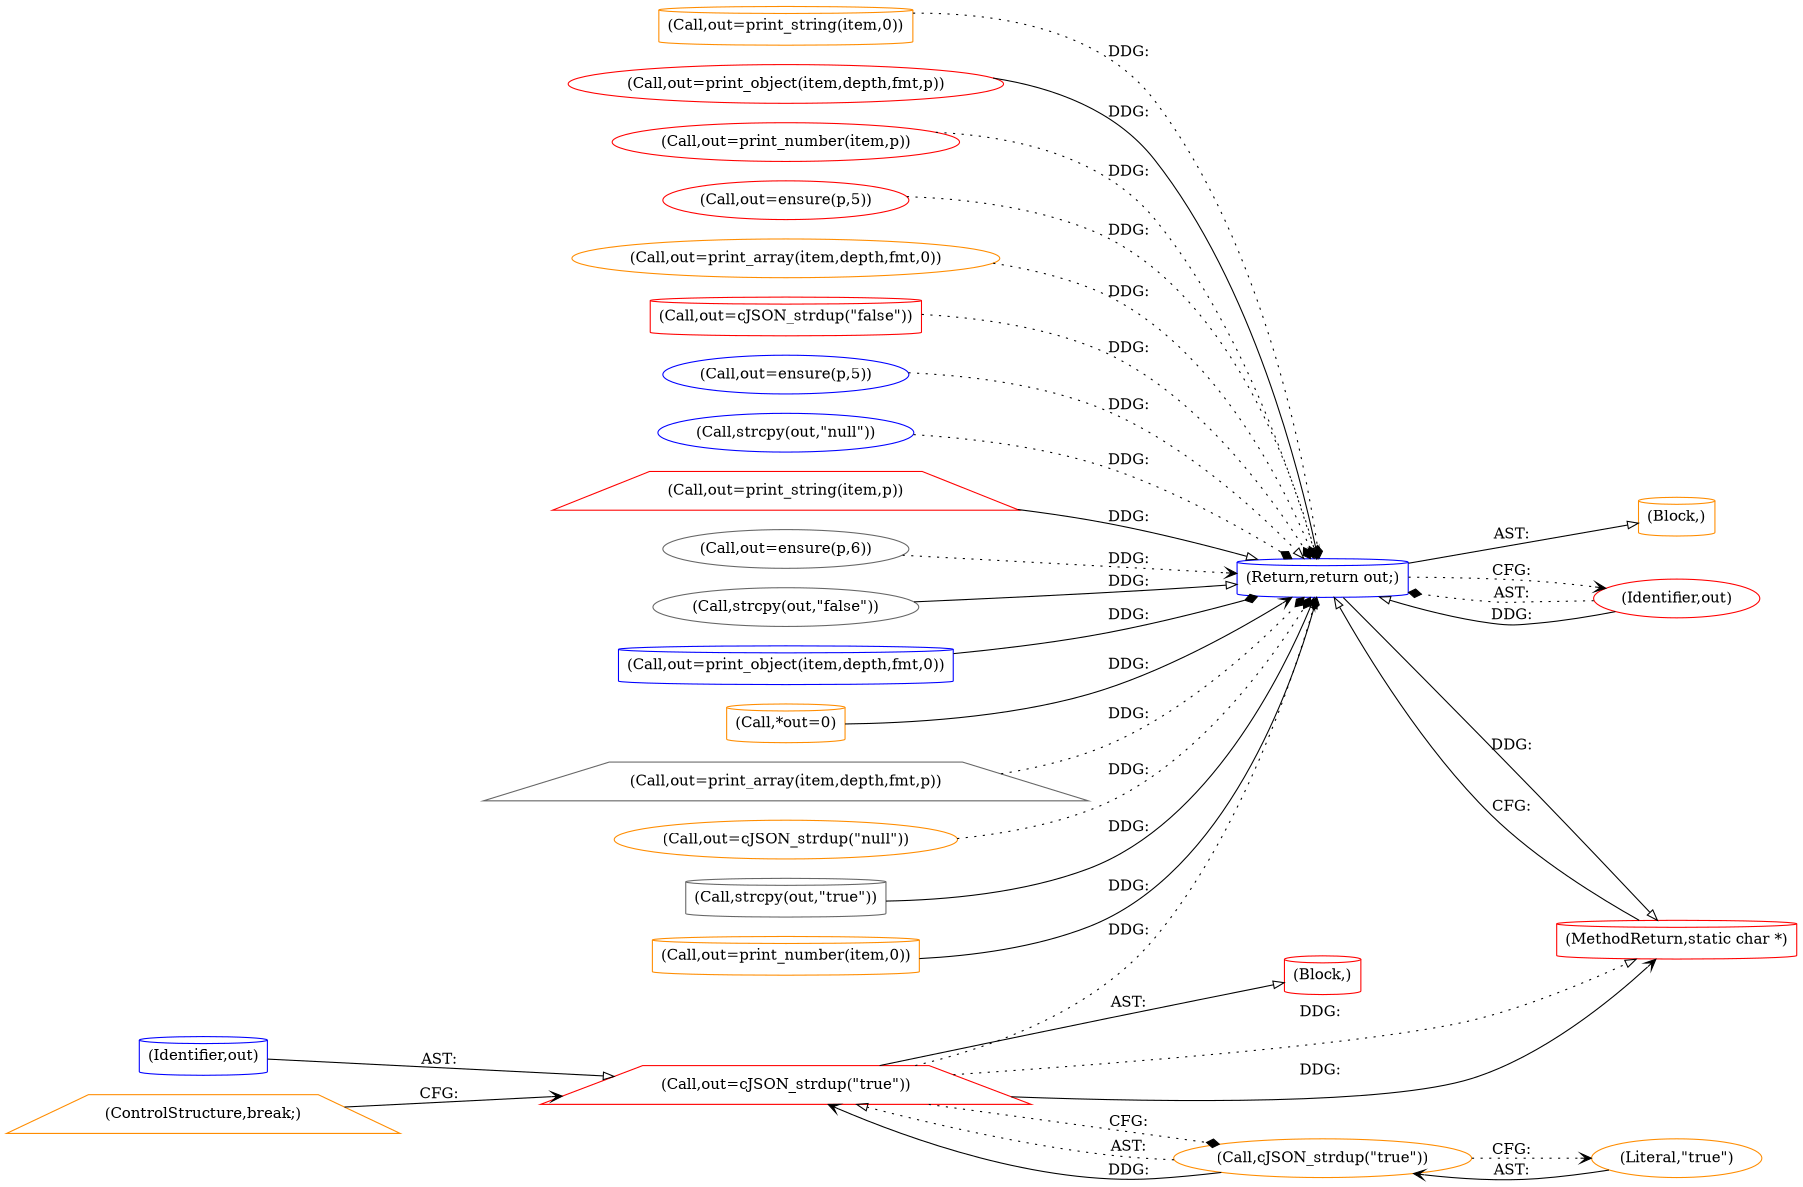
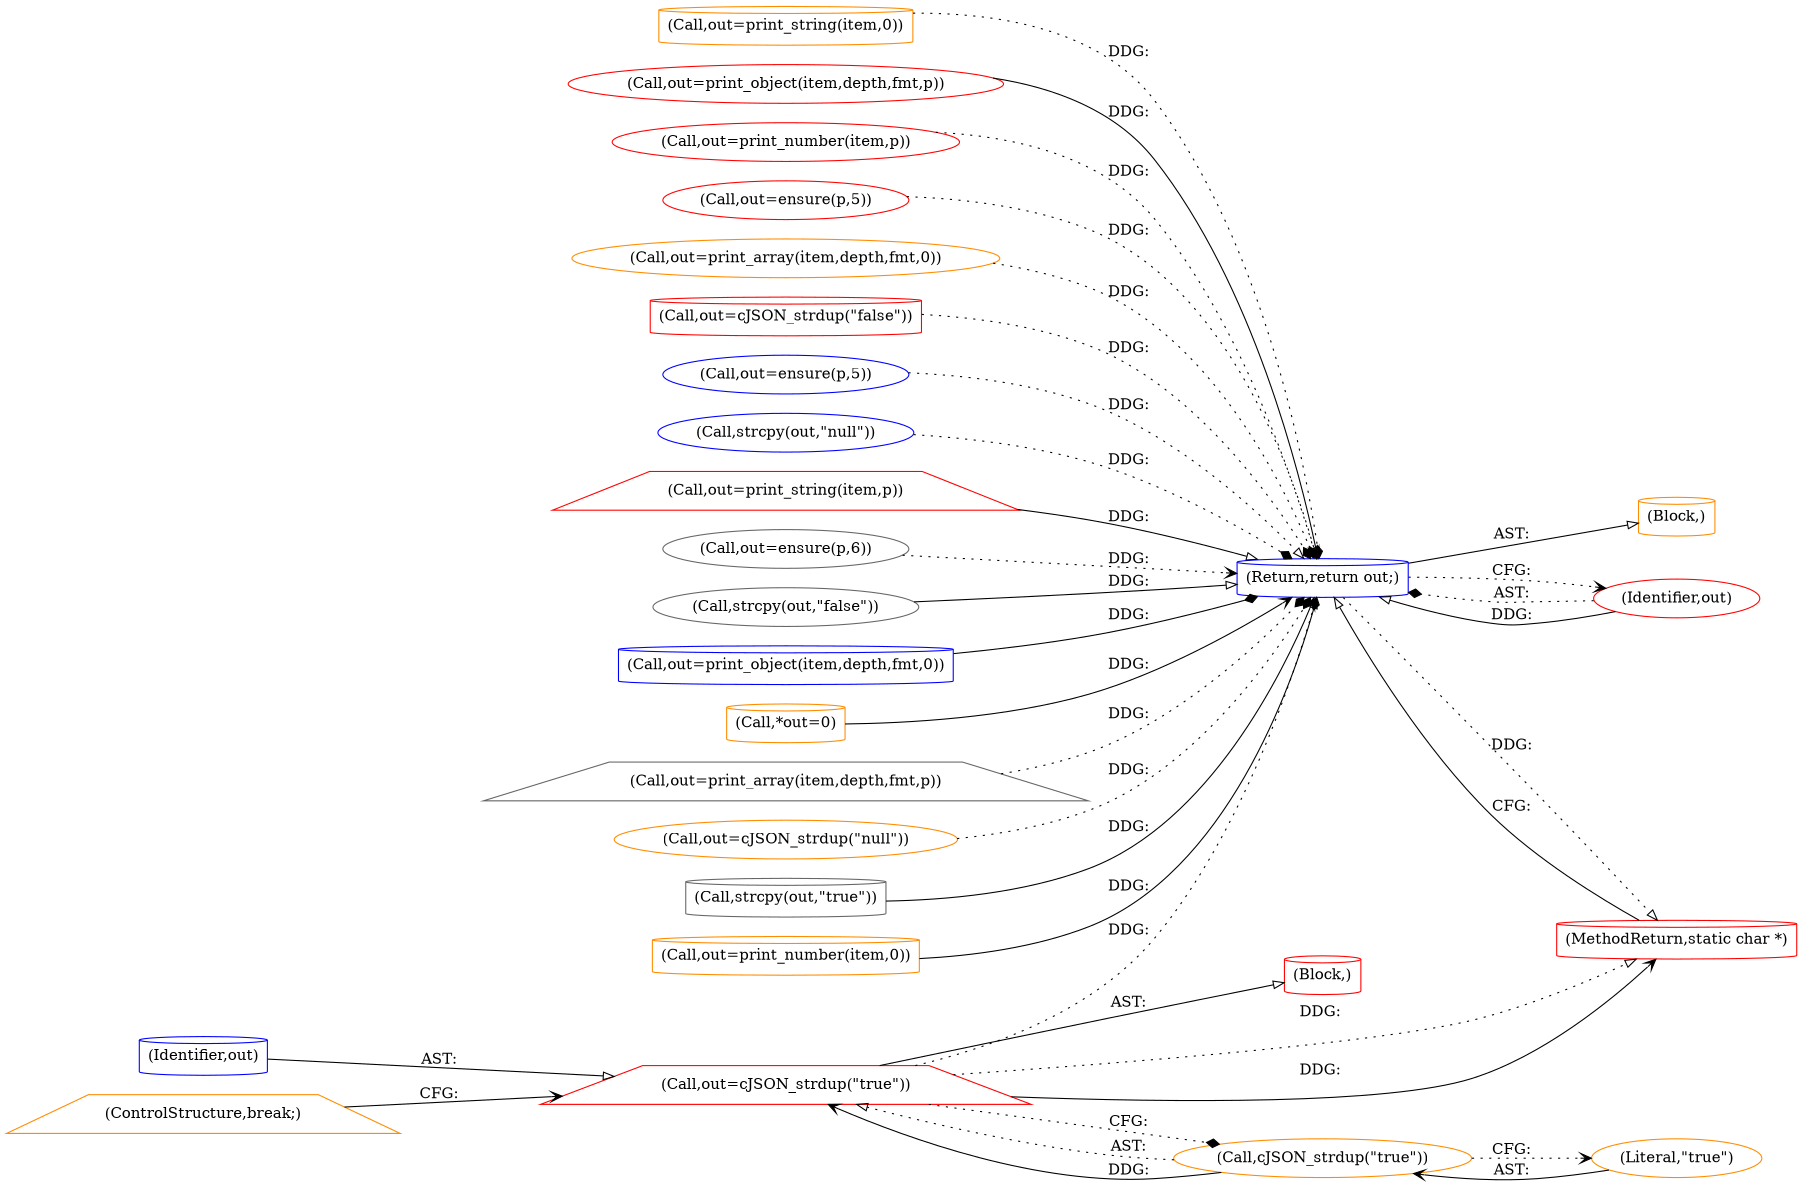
(1498, 754) -> (1498, 754)
